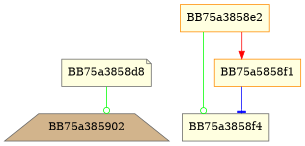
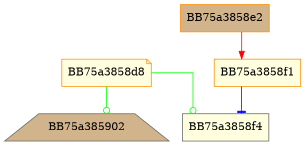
(225, 18) -> (225, 18)
(204, 70) -> (190, 73)
(107, 73) -> (107, 73)
(257, 73) -> (257, 73)
